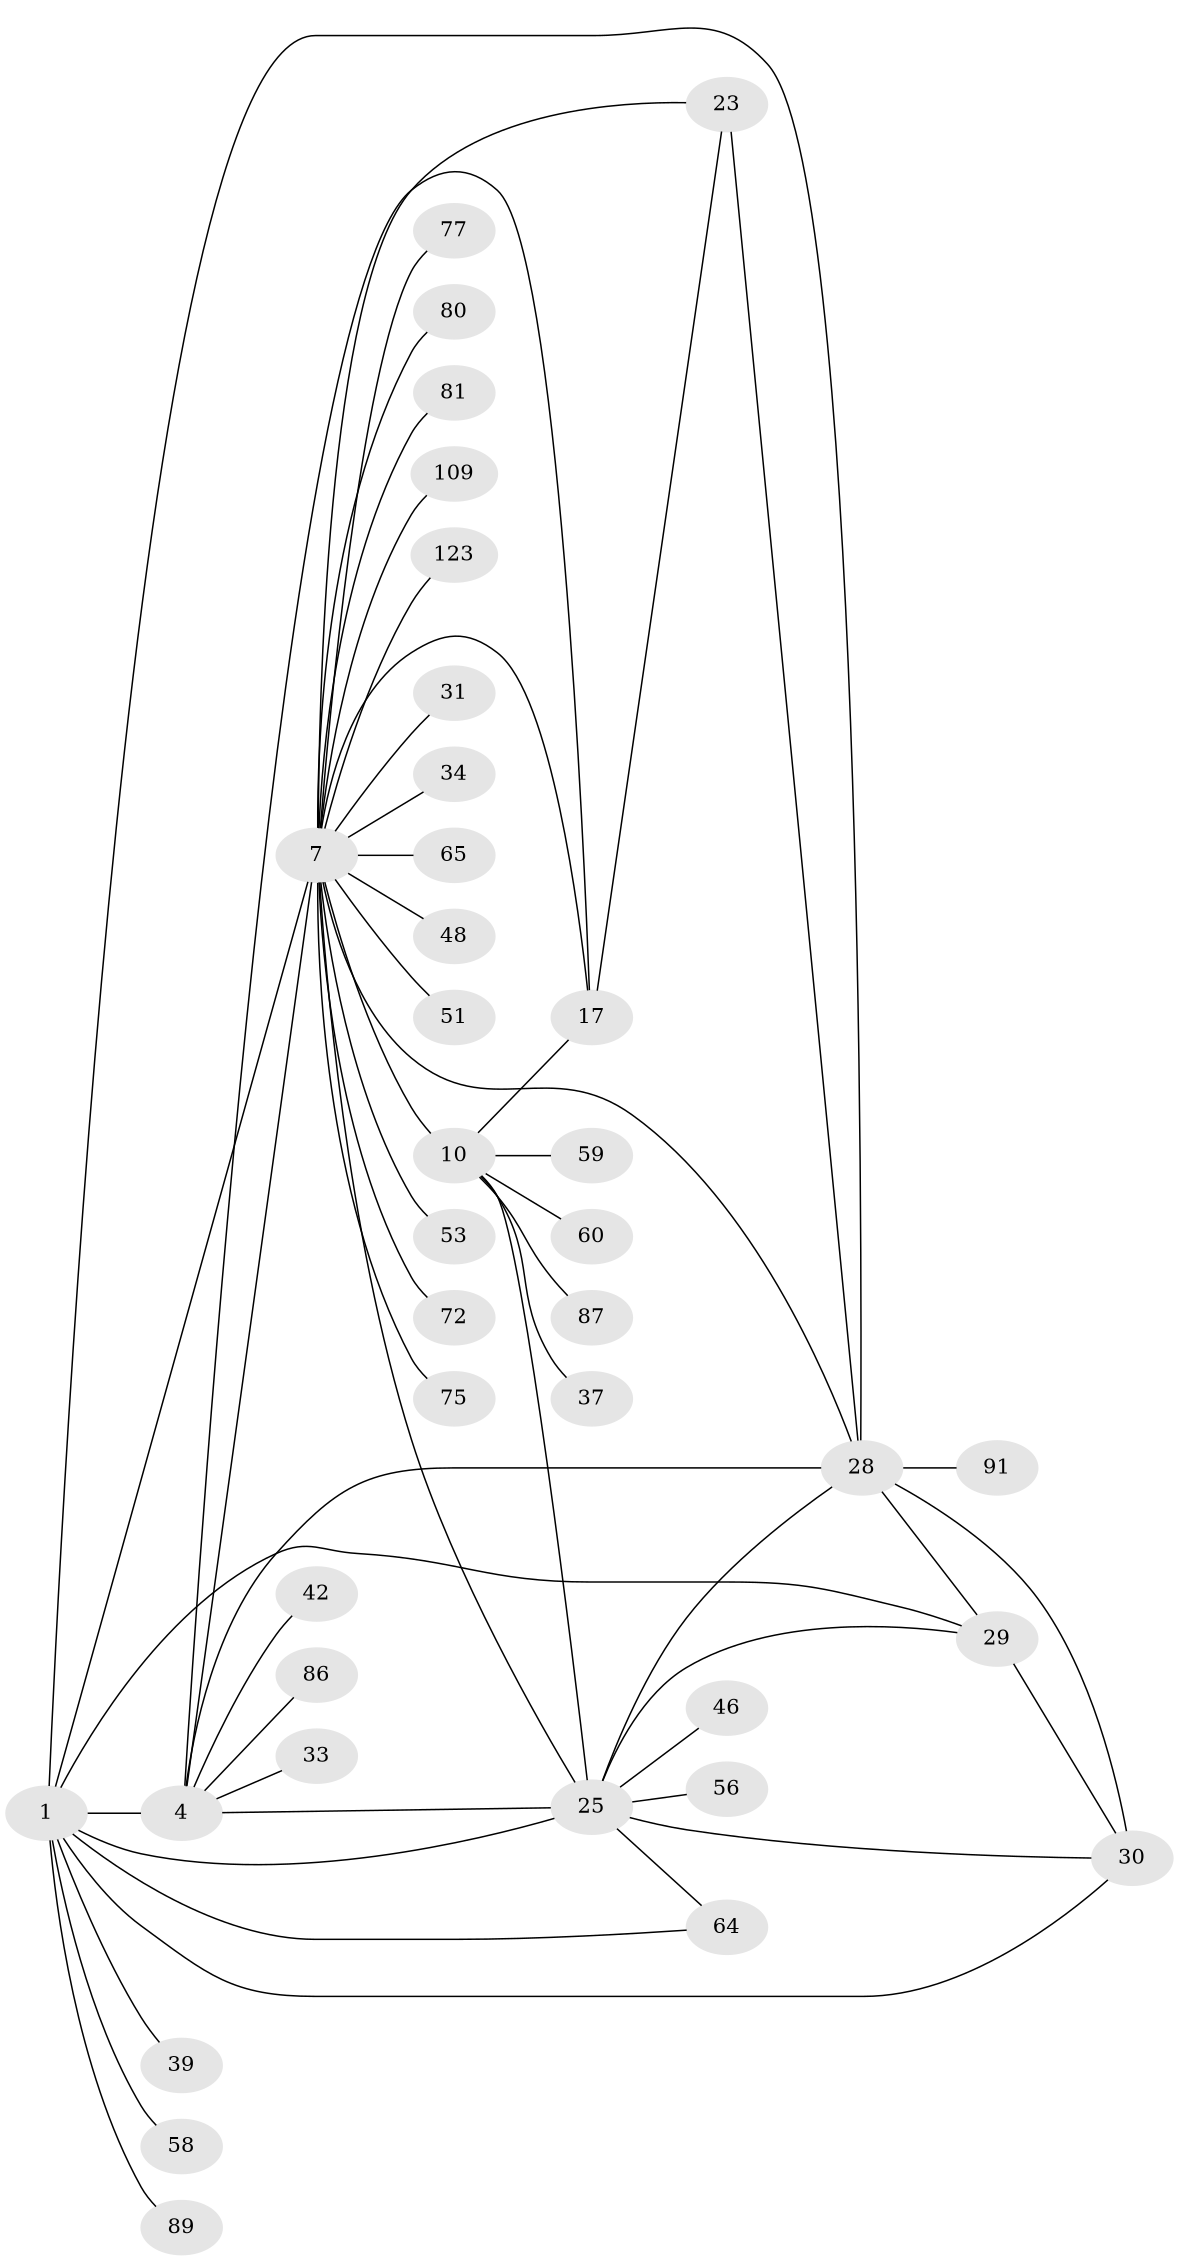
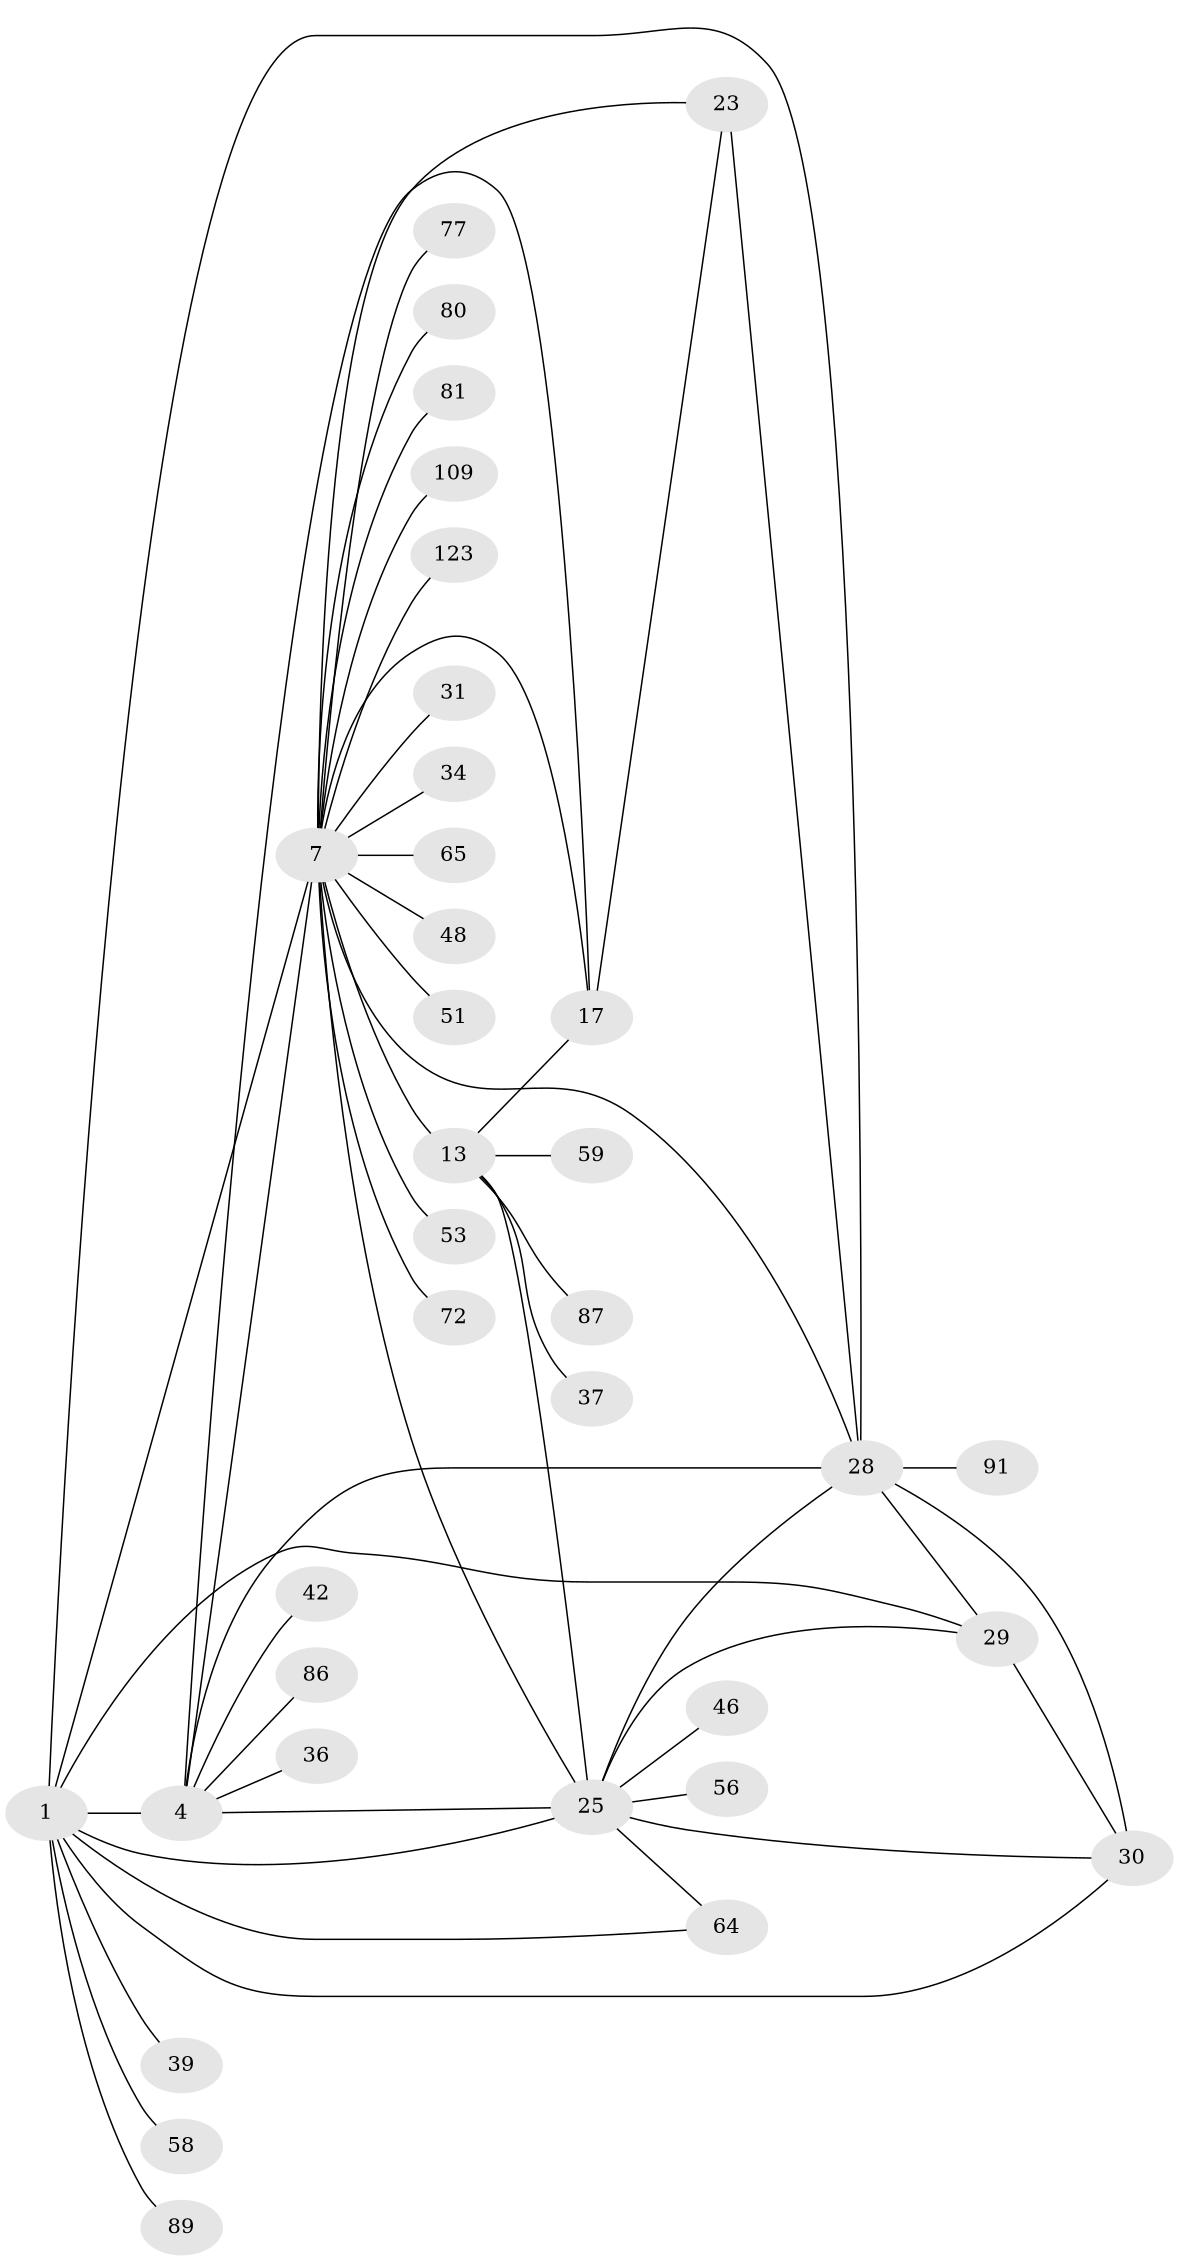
(454, 1156) -> (454, 1156)
(592, 1237) -> none
(454, 1399) -> none
(317, 1756) -> (317, 1756)
